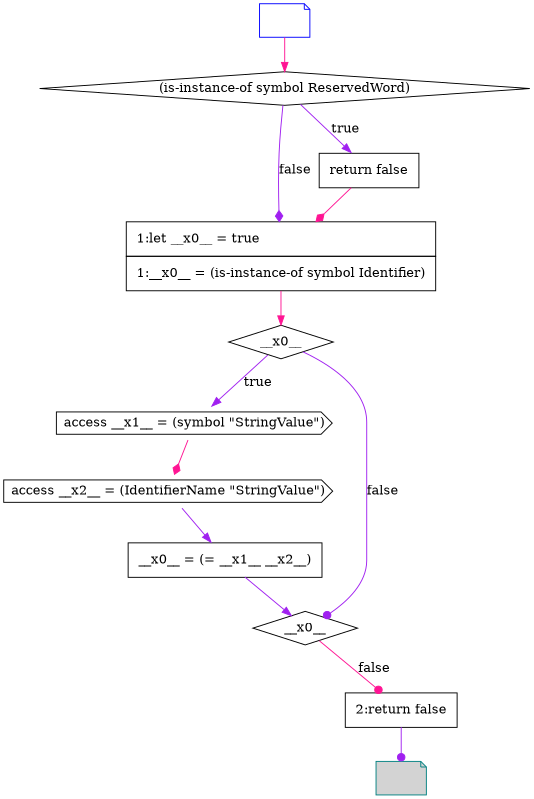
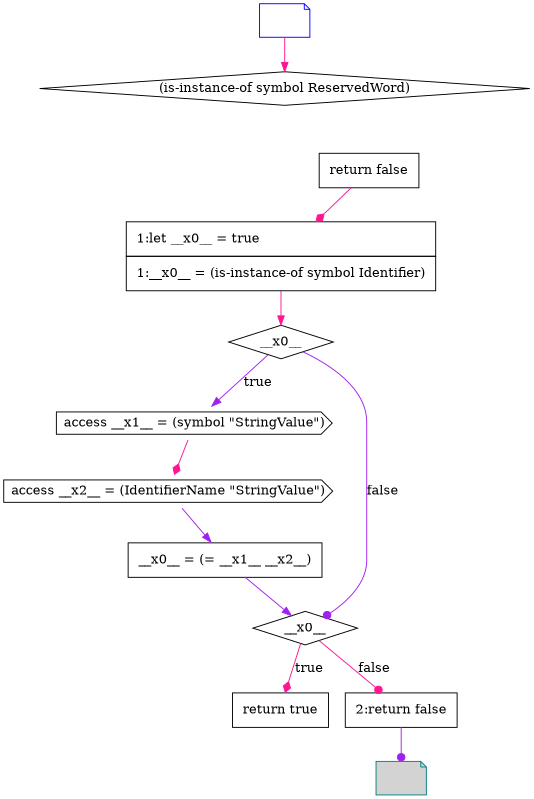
(322, 125) -> none
(279, 158) -> none
none -> (280, 710)
